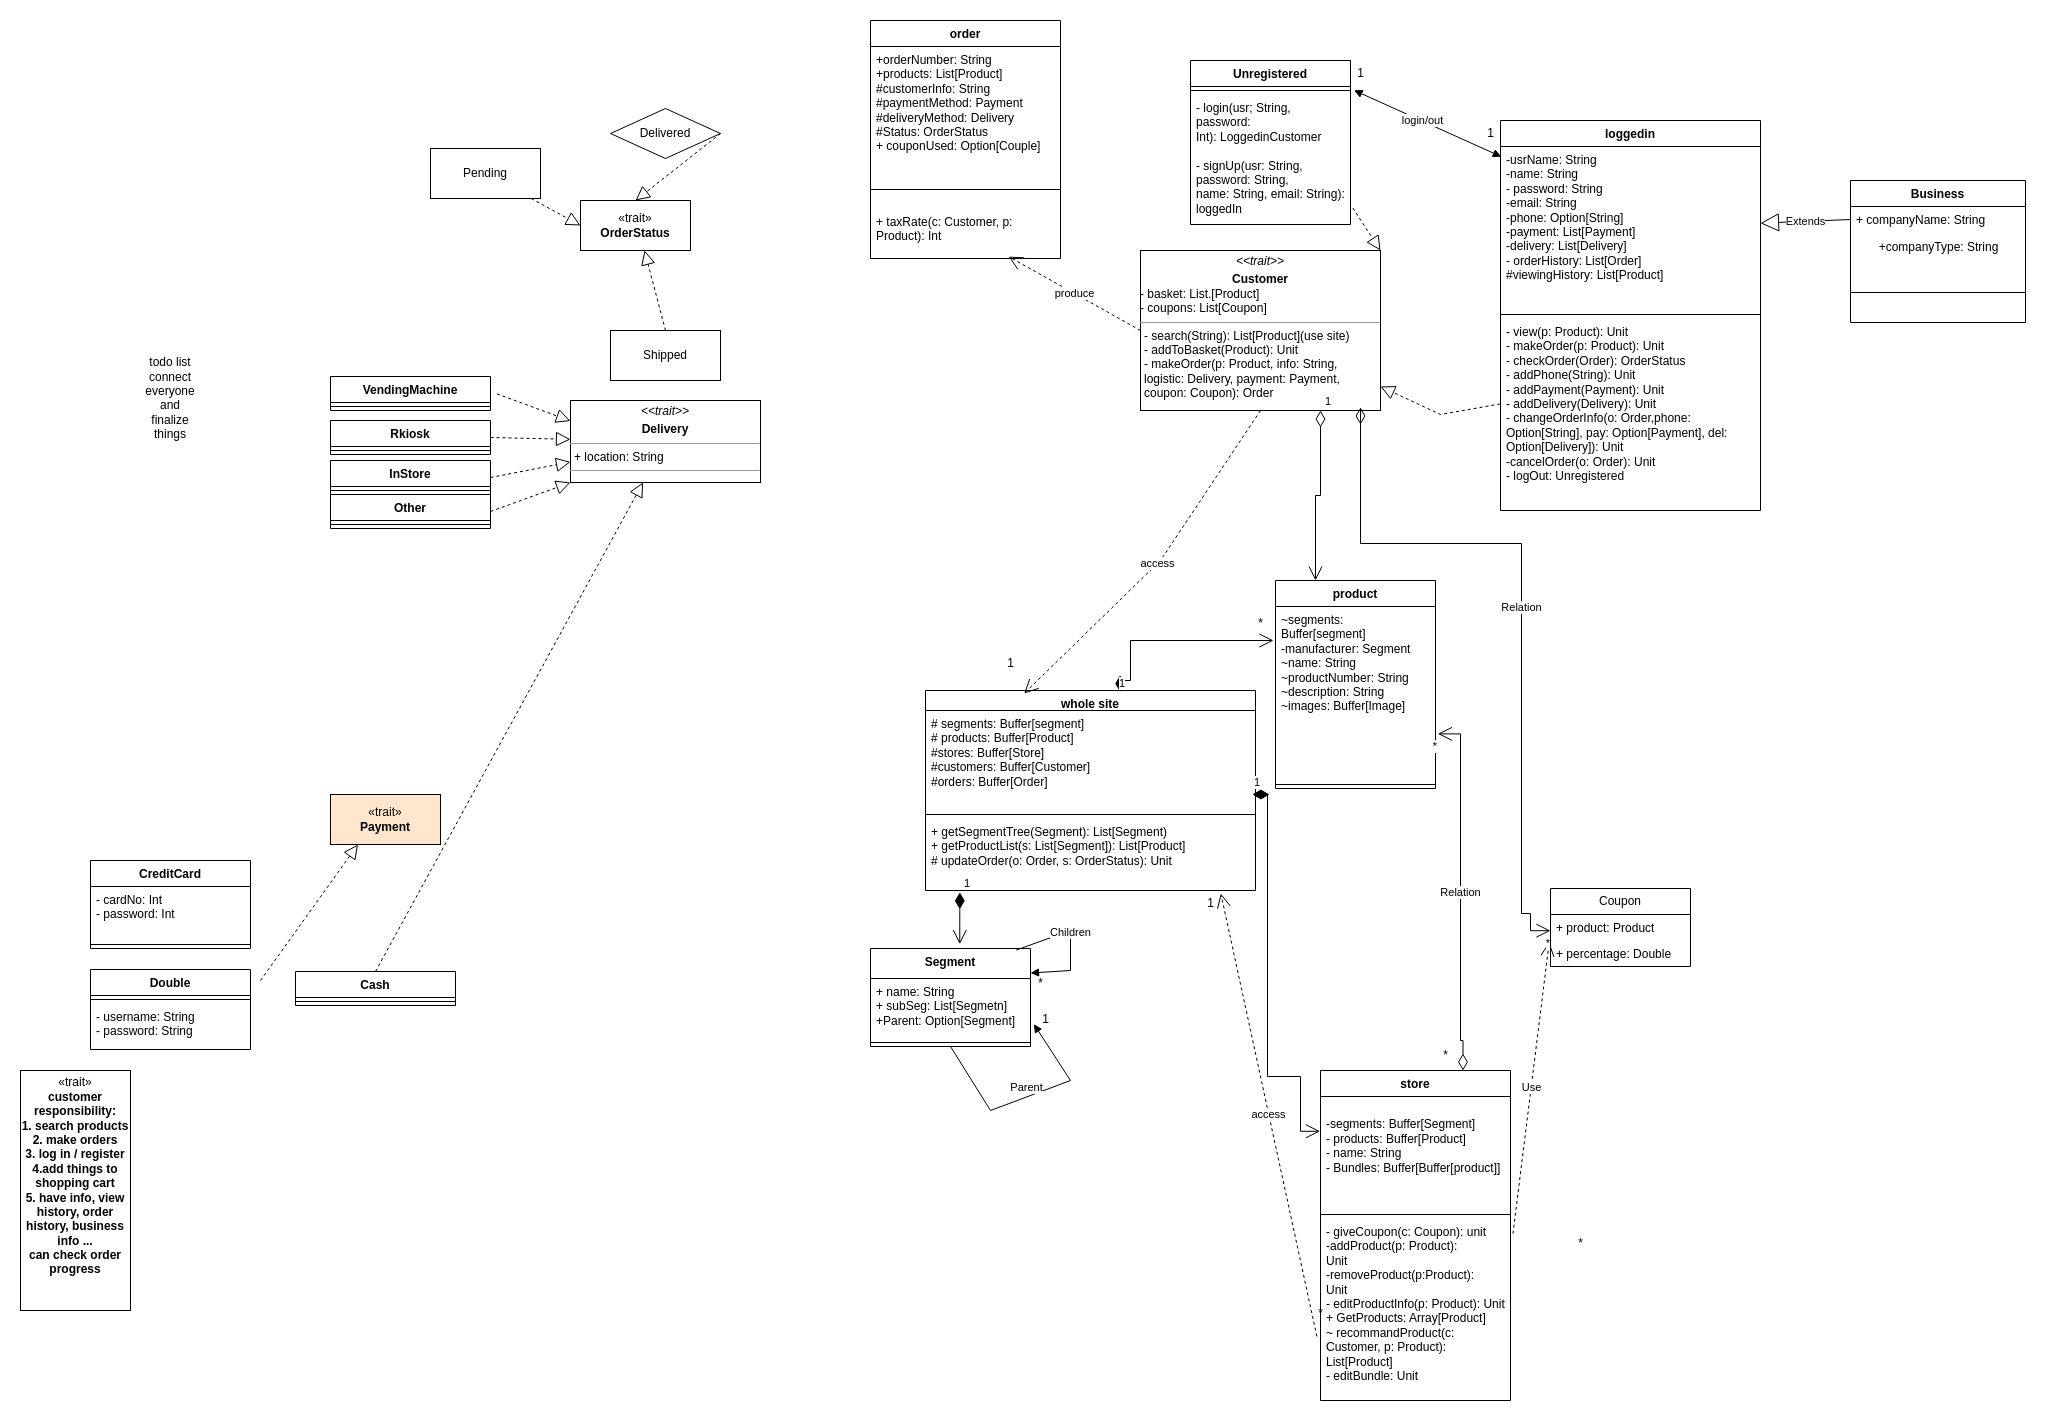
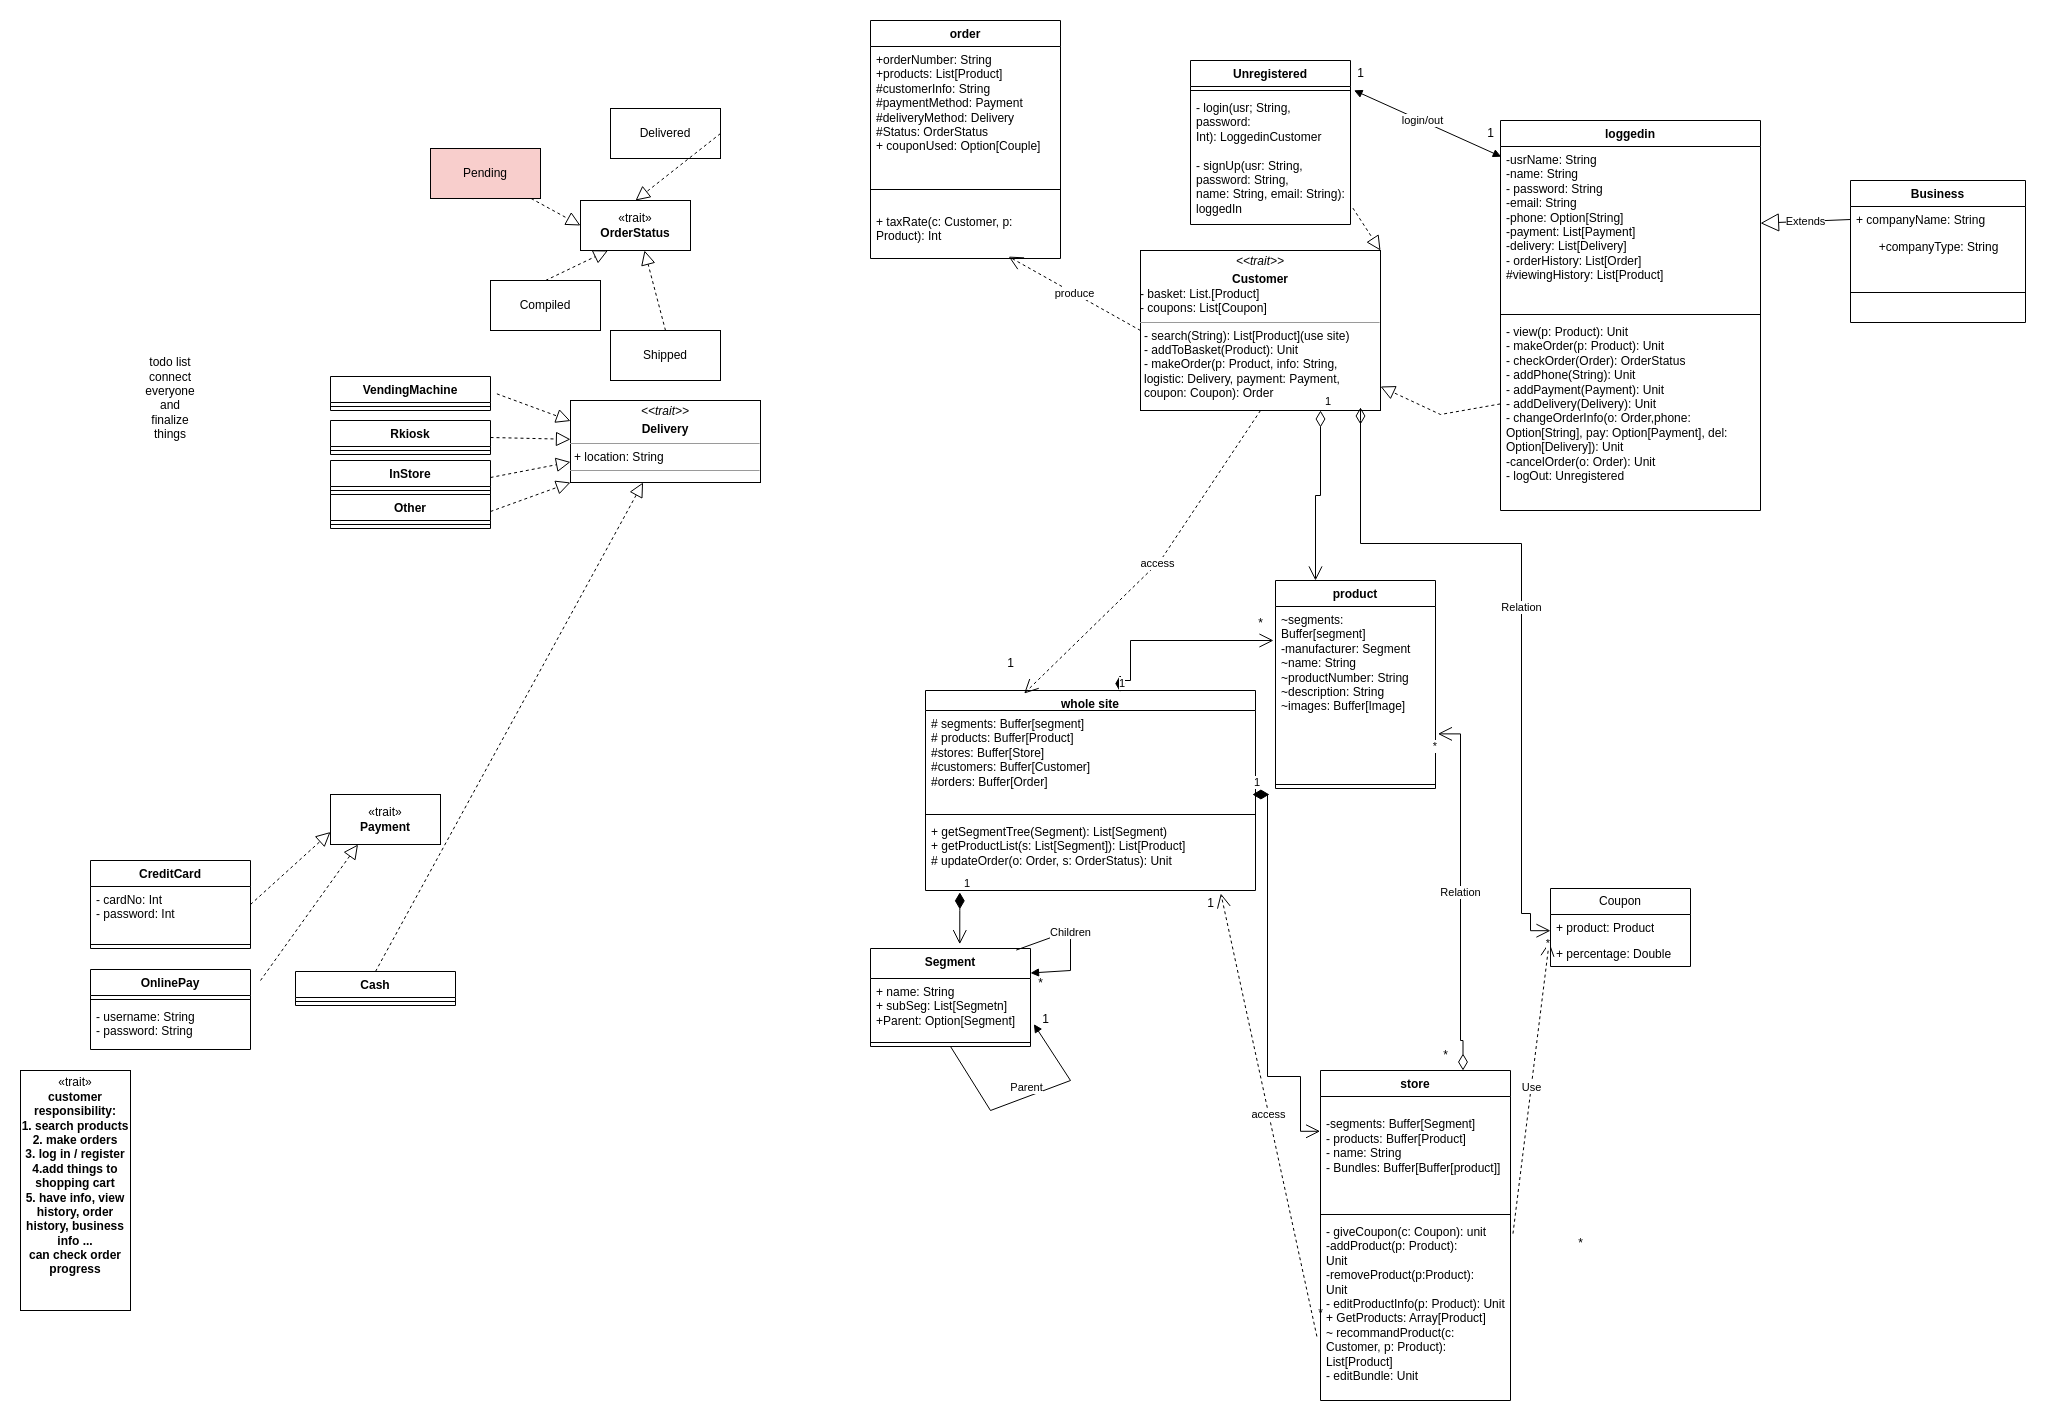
(666, 134) -> (666, 134)
(486, 174) -> (486, 174)
none -> (570, 269)
none -> (546, 306)
(386, 820) -> (386, 820)
none -> (286, 873)
(171, 984) -> (171, 984)
